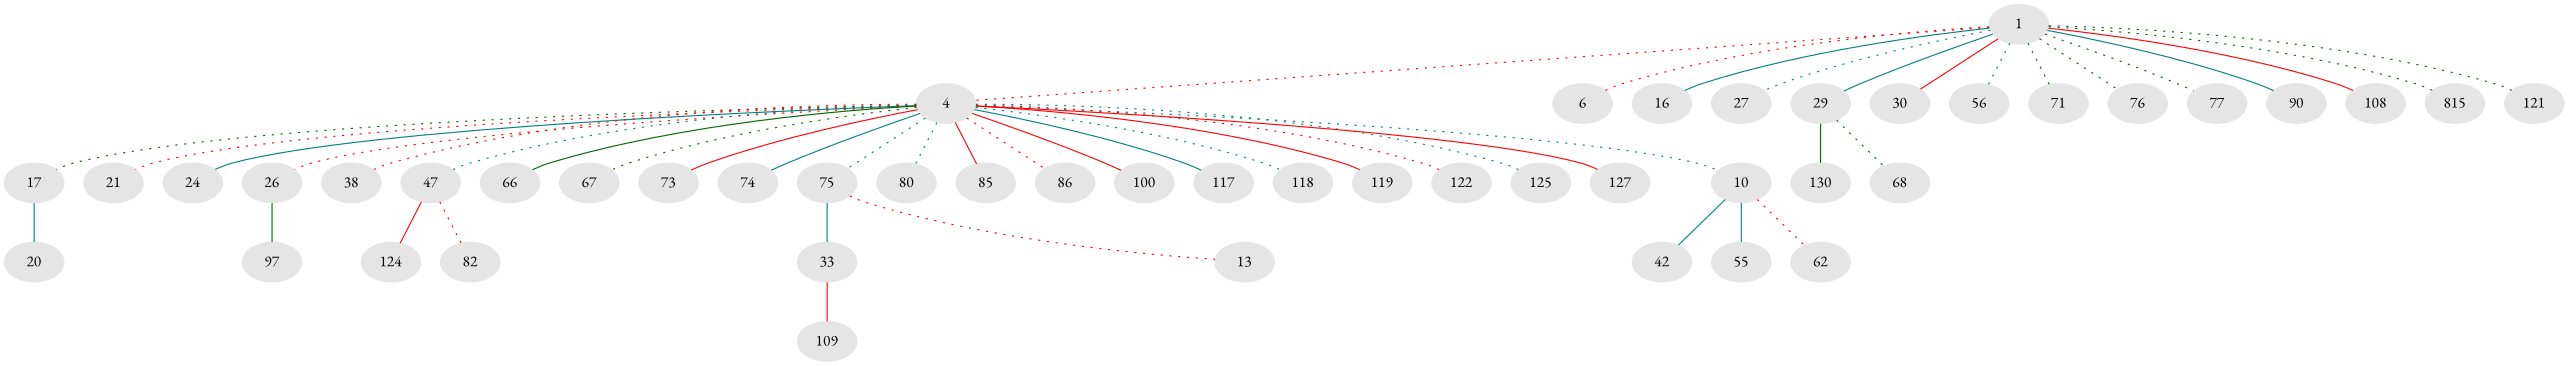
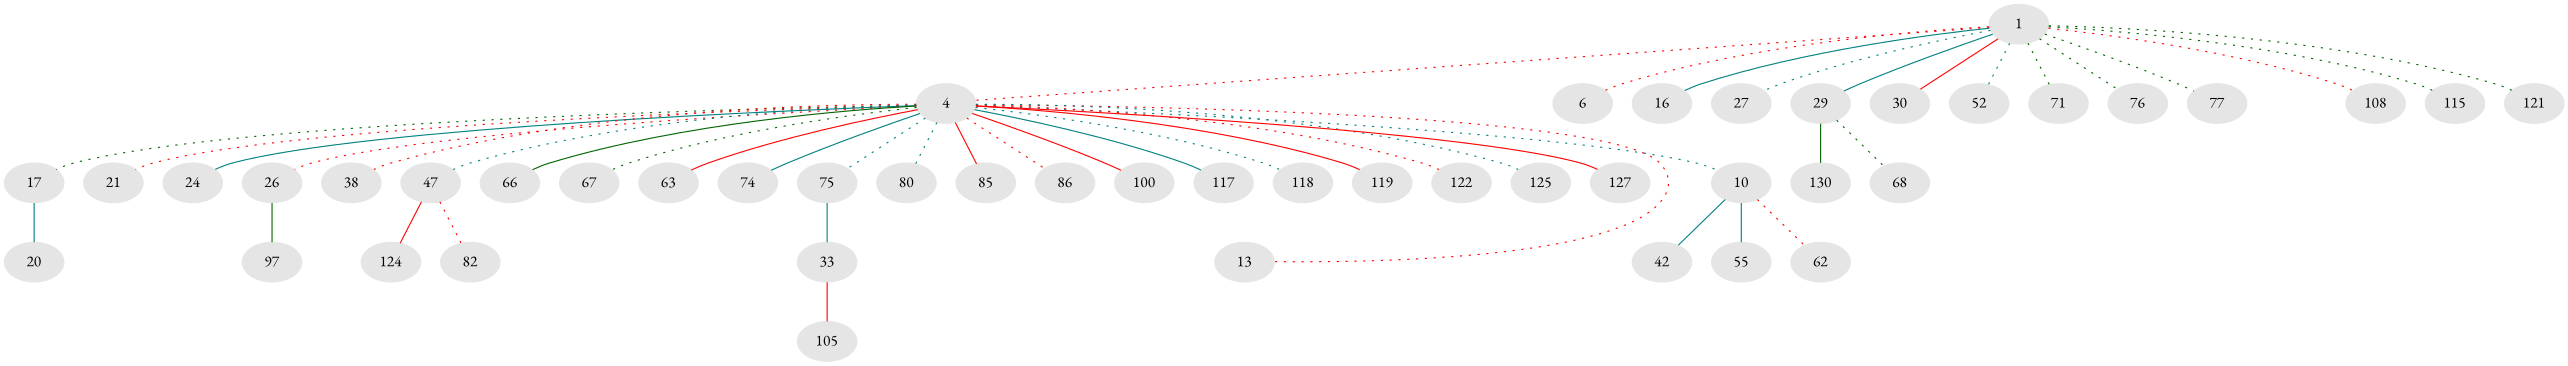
(2203, 51) -> (2203, 51)
(1979, 104) -> (1979, 104)
(2296, 104) -> none
(2455, 104) -> (2455, 104)
(669, 183) -> (669, 183)
(1030, 239) -> (1540, 131)
(827, 341) -> (827, 341)
